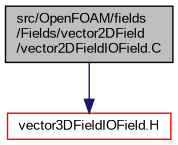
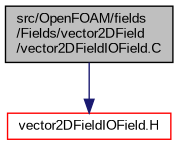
(89, 126) -> (89, 126)
